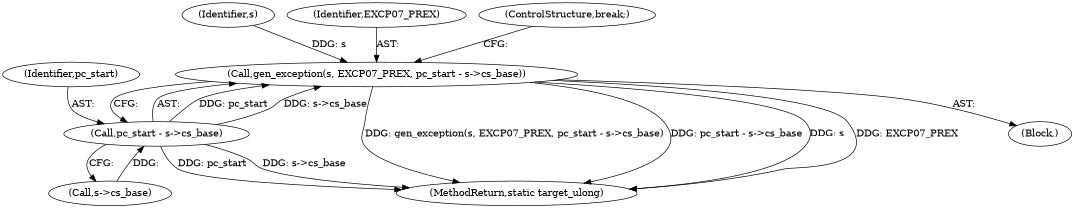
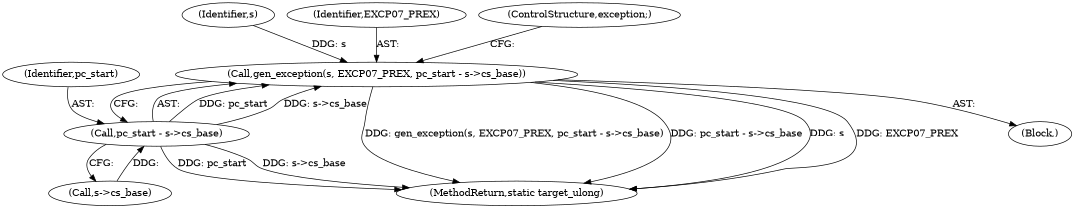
(567, 15) -> (580, 15)
